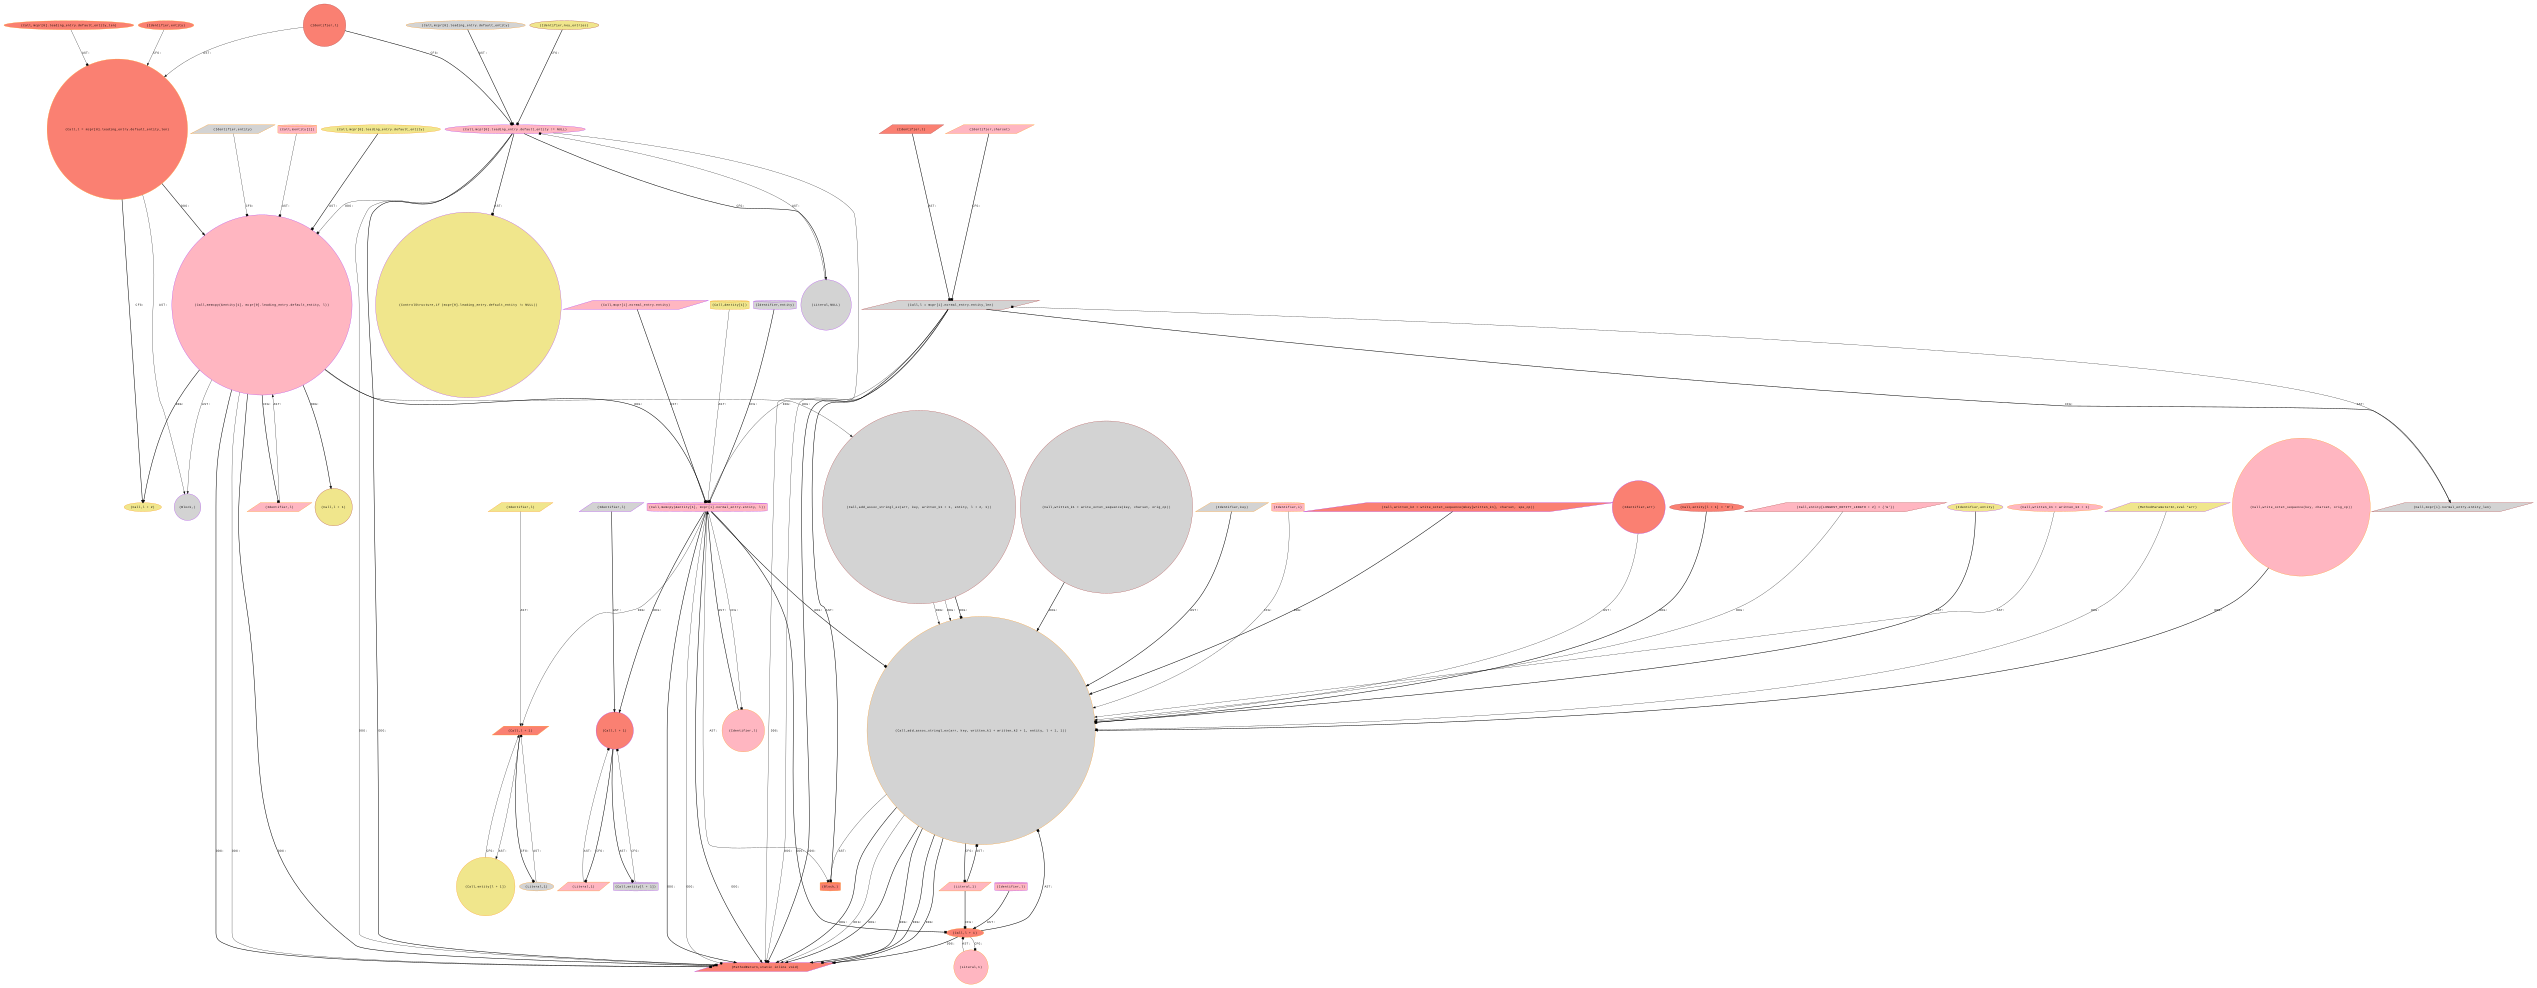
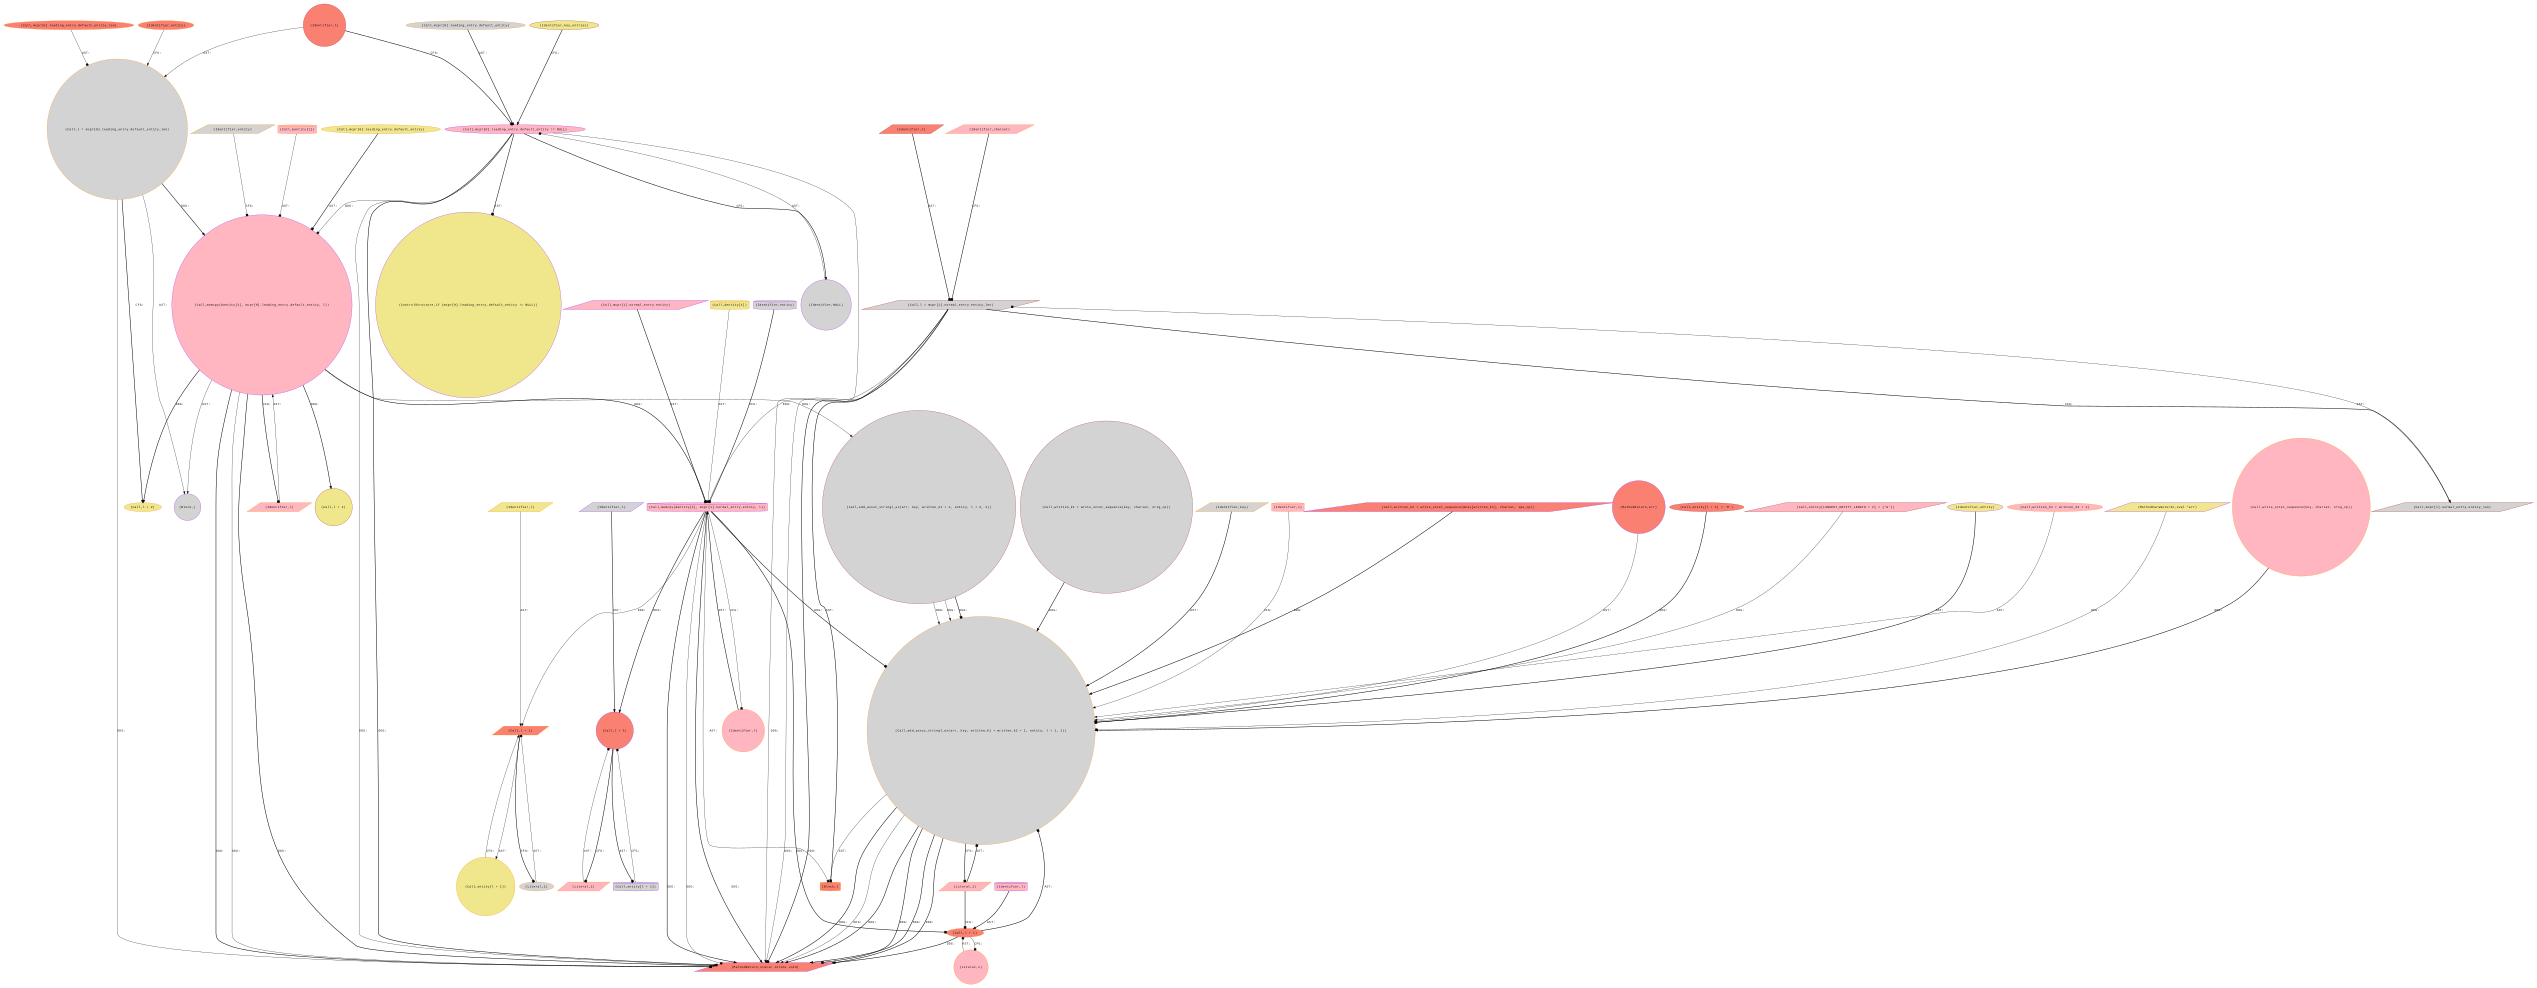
(540, 76) -> (540, 76)
(117, 129) -> (117, 129)
(826, 305) -> (826, 305)
(1639, 507) -> (1639, 507)
none -> (117, 864)
